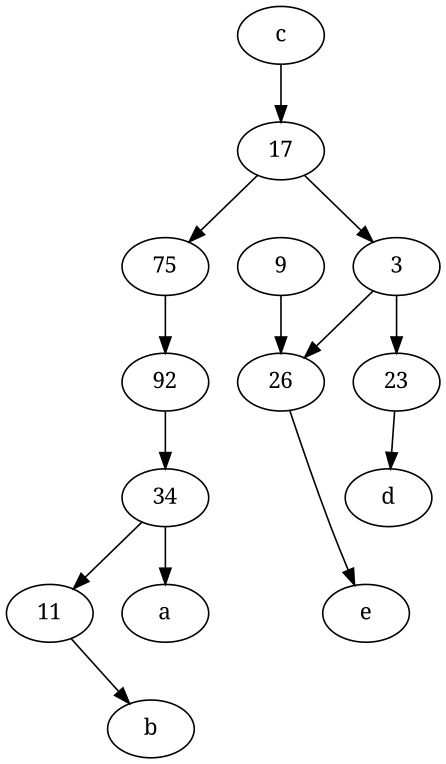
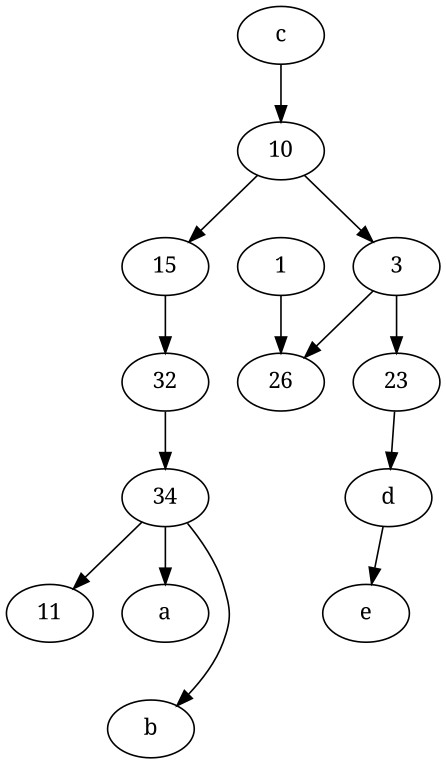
(281, 151) -> (281, 151)
(165, 267) -> (165, 267)
(281, 267) -> (281, 267)
(165, 382) -> (165, 382)
(318, 491) -> (379, 547)
(95, 665) -> (229, 609)
